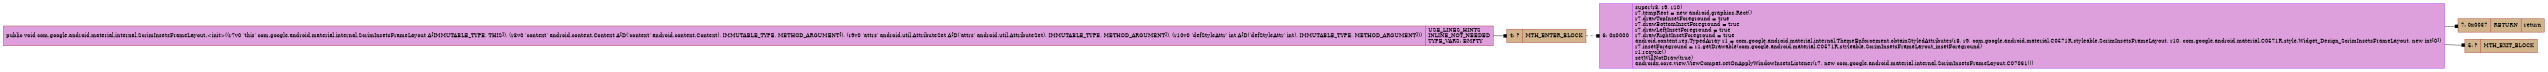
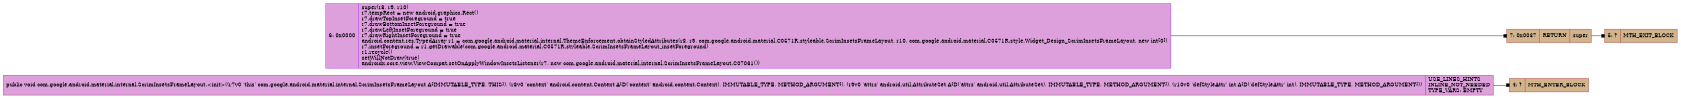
(2533, 25) -> (1581, 36)
(1591, 36) -> none
(2453, 45) -> (1596, 36)
